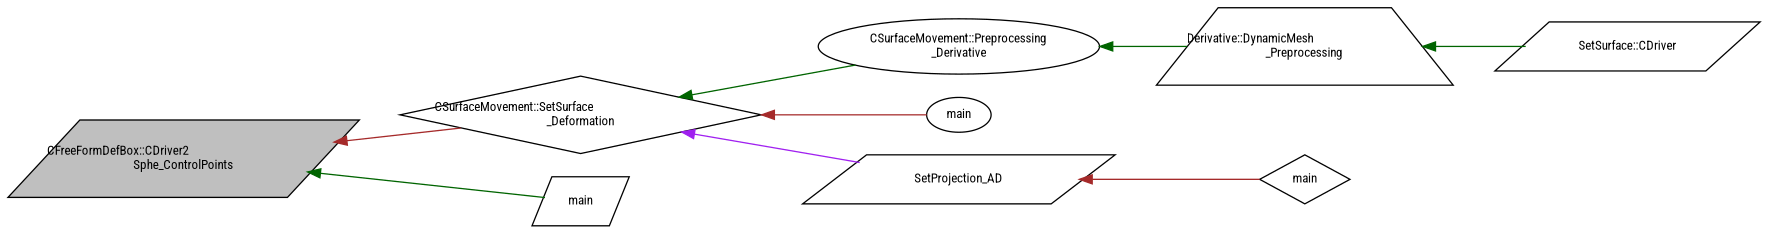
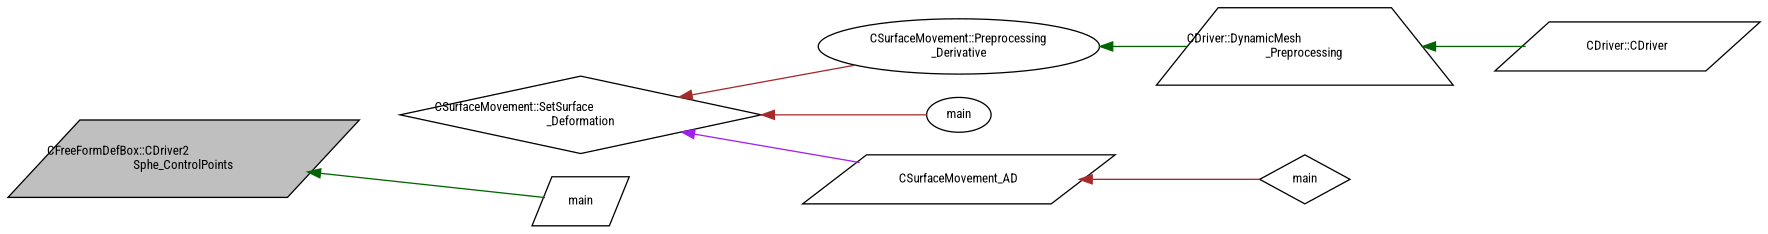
(1305, 46) -> (1305, 46)
(1628, 46) -> (1628, 46)
(774, 80) -> (774, 80)
(404, 134) -> none
(959, 179) -> (959, 179)
